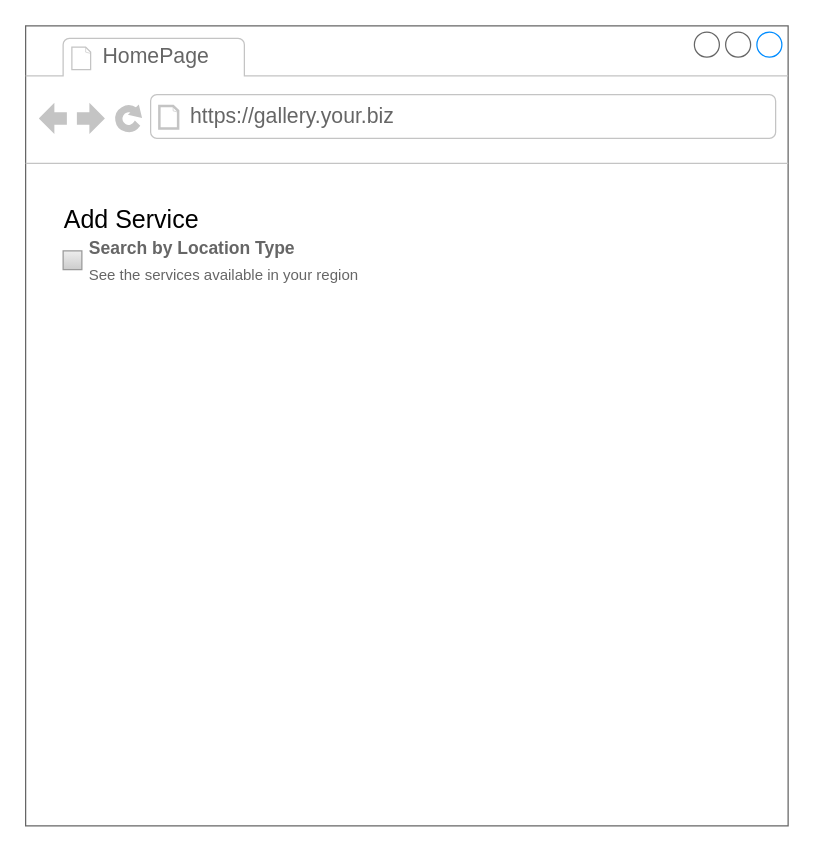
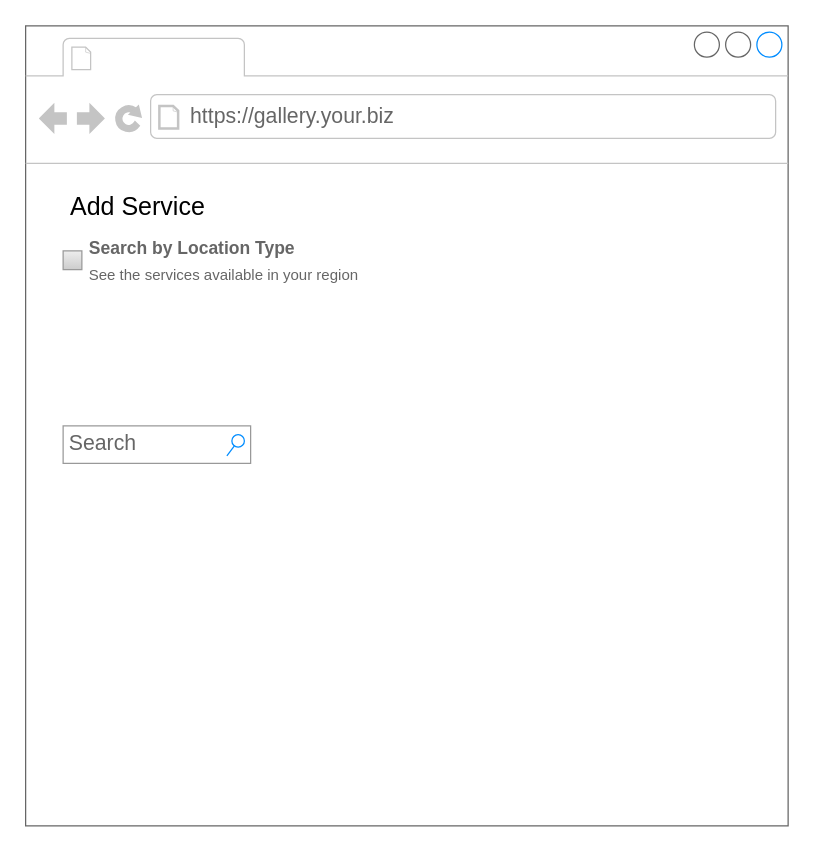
(169, 57) -> none
(151, 219) -> (157, 207)
none -> (157, 444)
